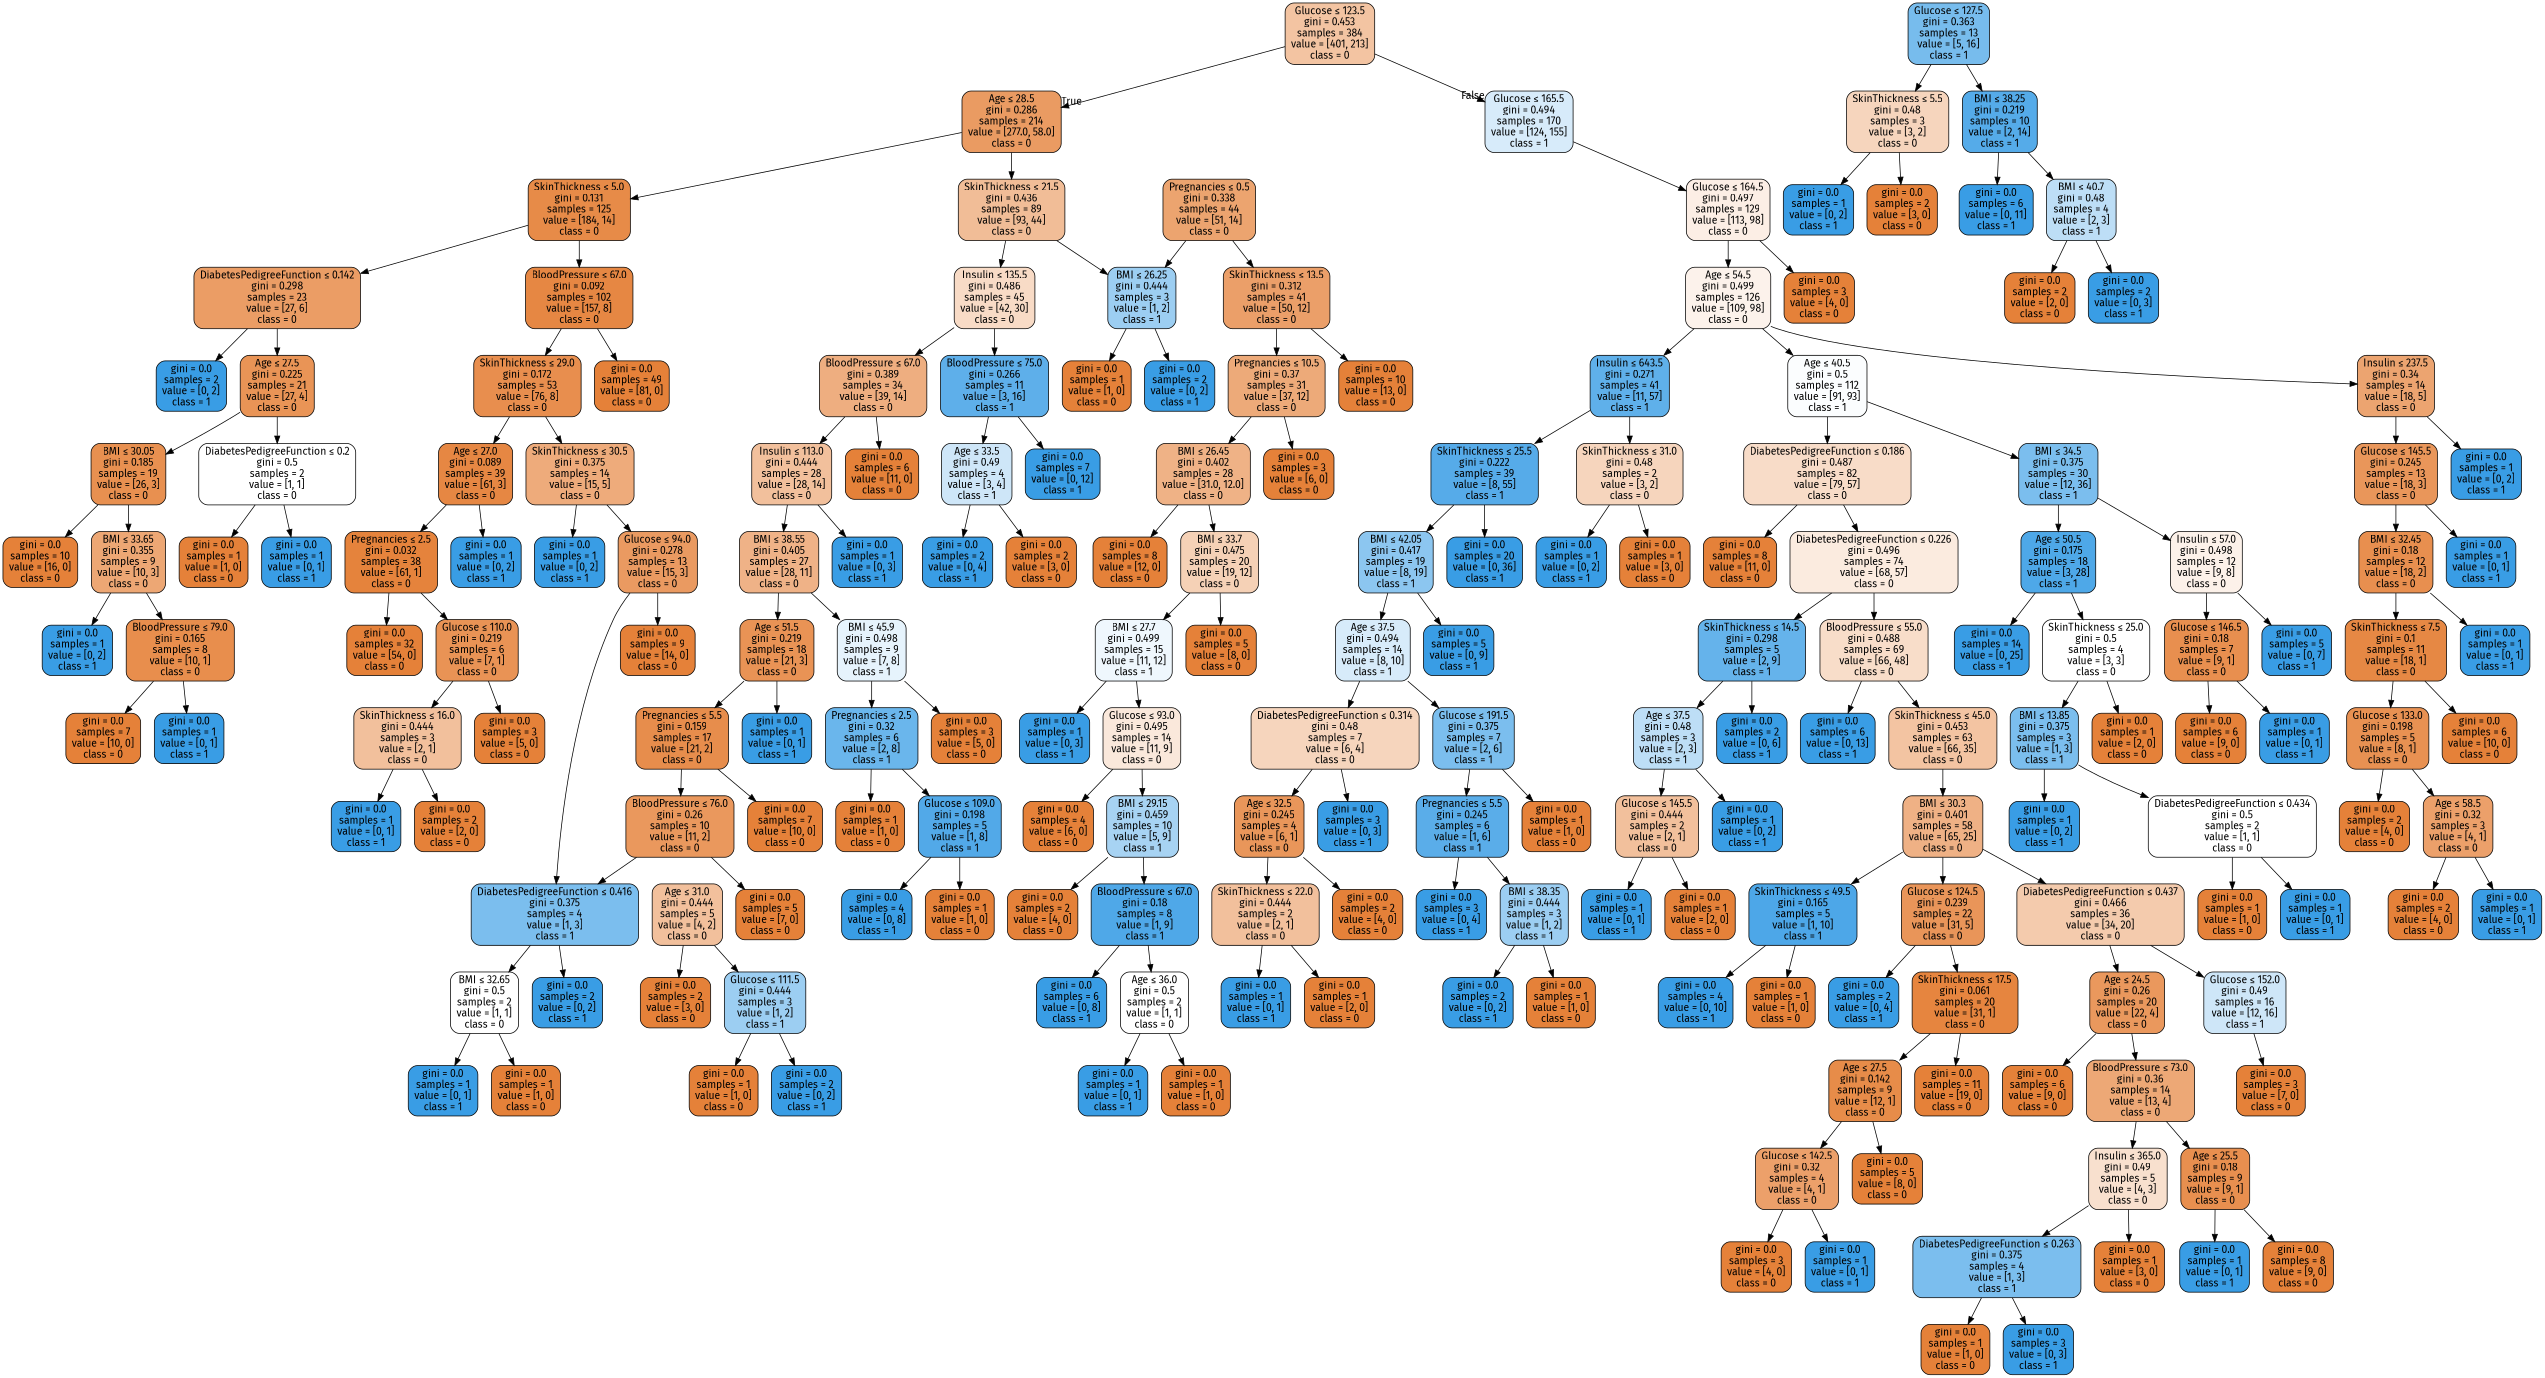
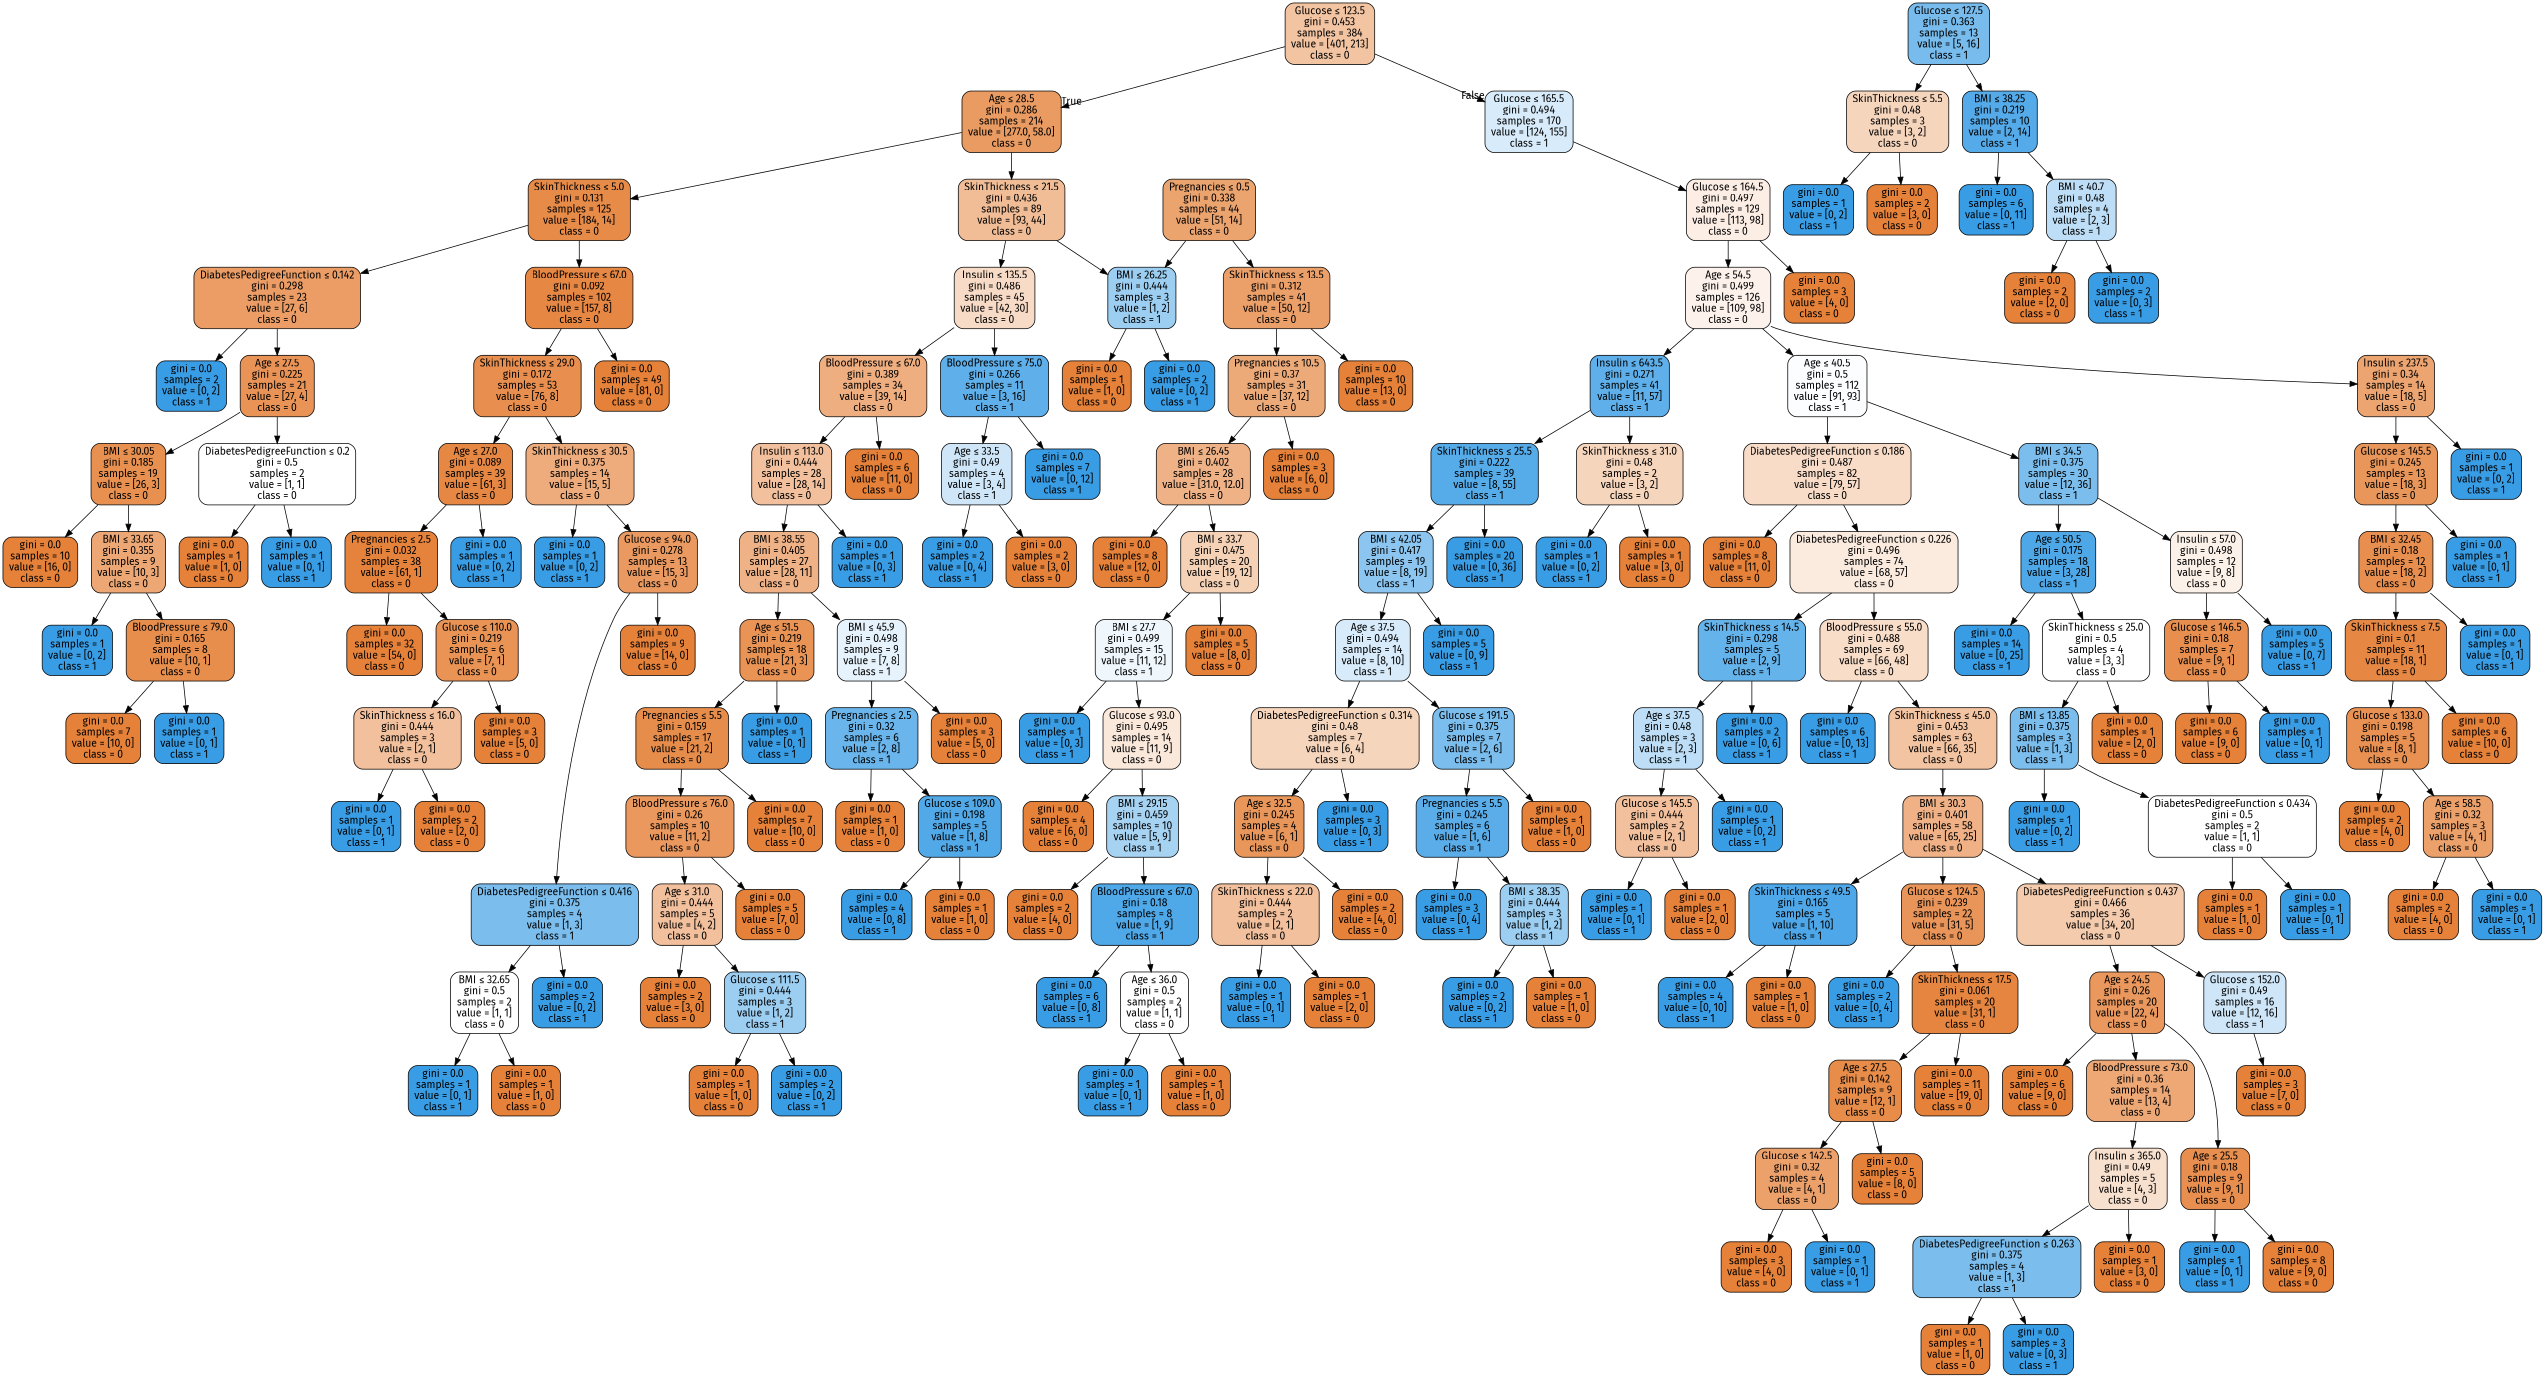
(620, 868) -> (683, 867)
(2175, 1132) -> (2208, 1074)
